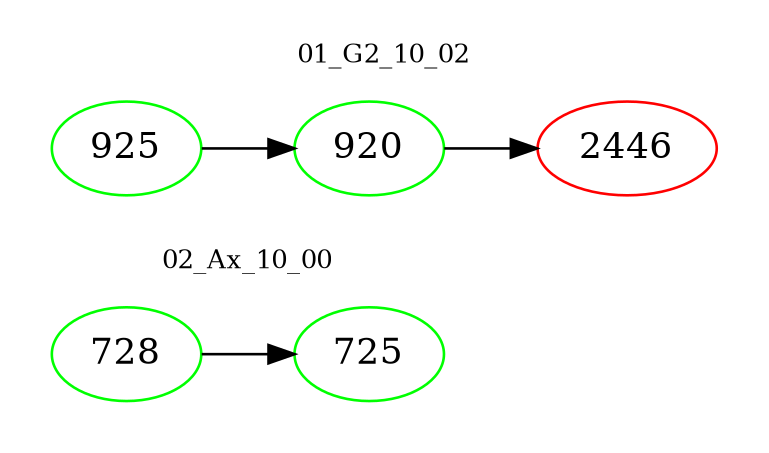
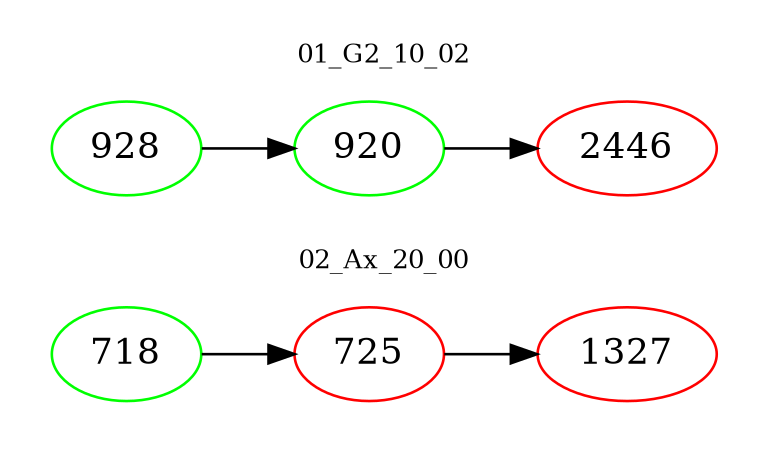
(127, 148) -> (127, 148)
(248, 262) -> (384, 262)
(127, 354) -> (127, 354)
(369, 354) -> (369, 354)
none -> (627, 354)
